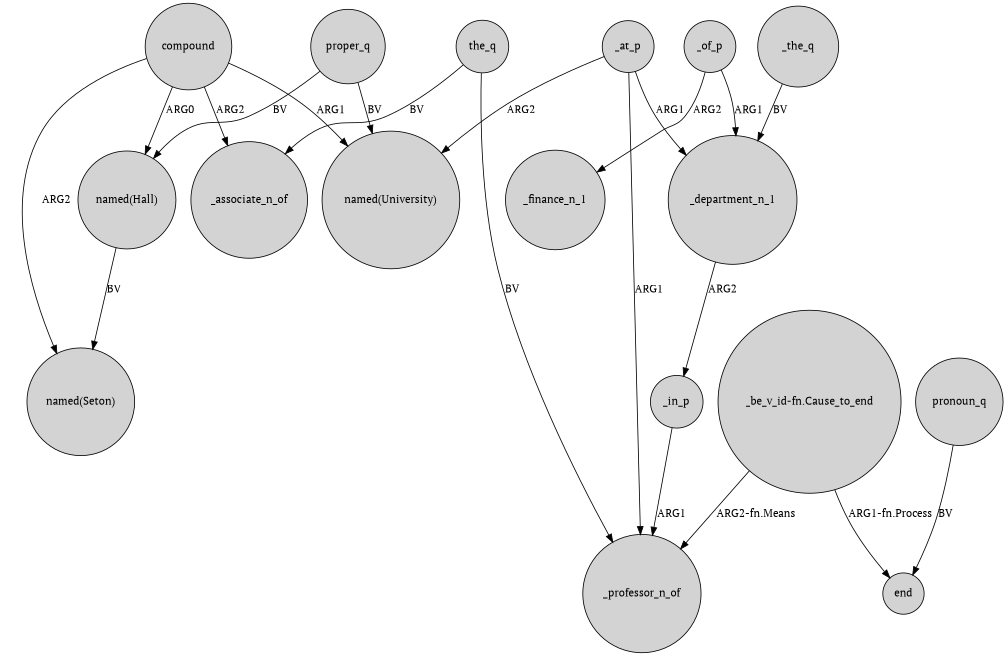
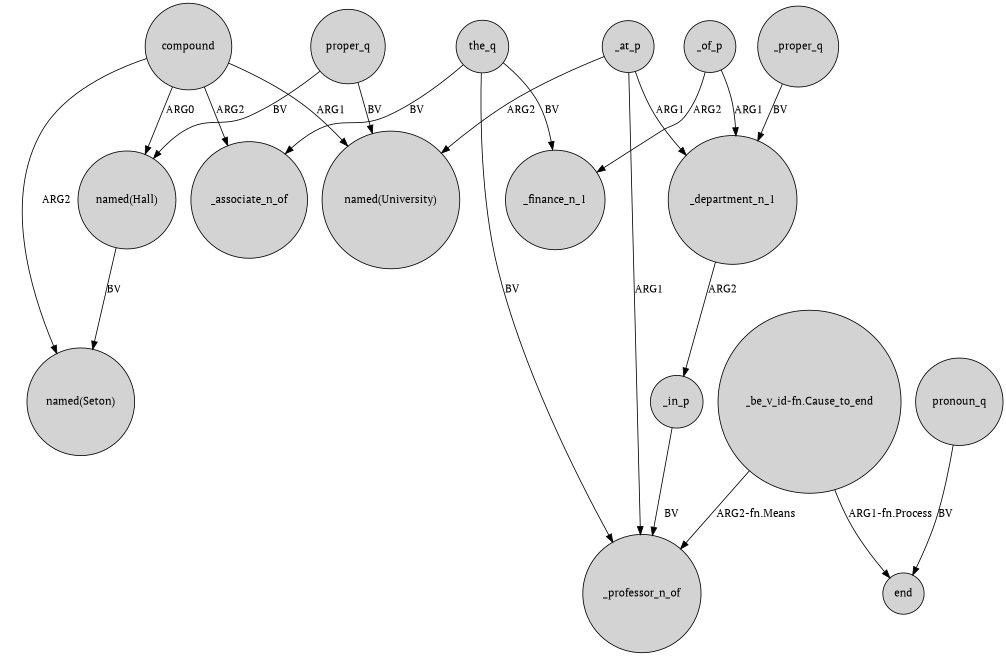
(798, 47) -> (798, 47)
none -> (535, 97)
(672, 514) -> (672, 514)
